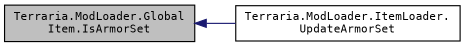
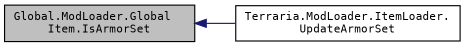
(100, 23) -> (100, 23)
